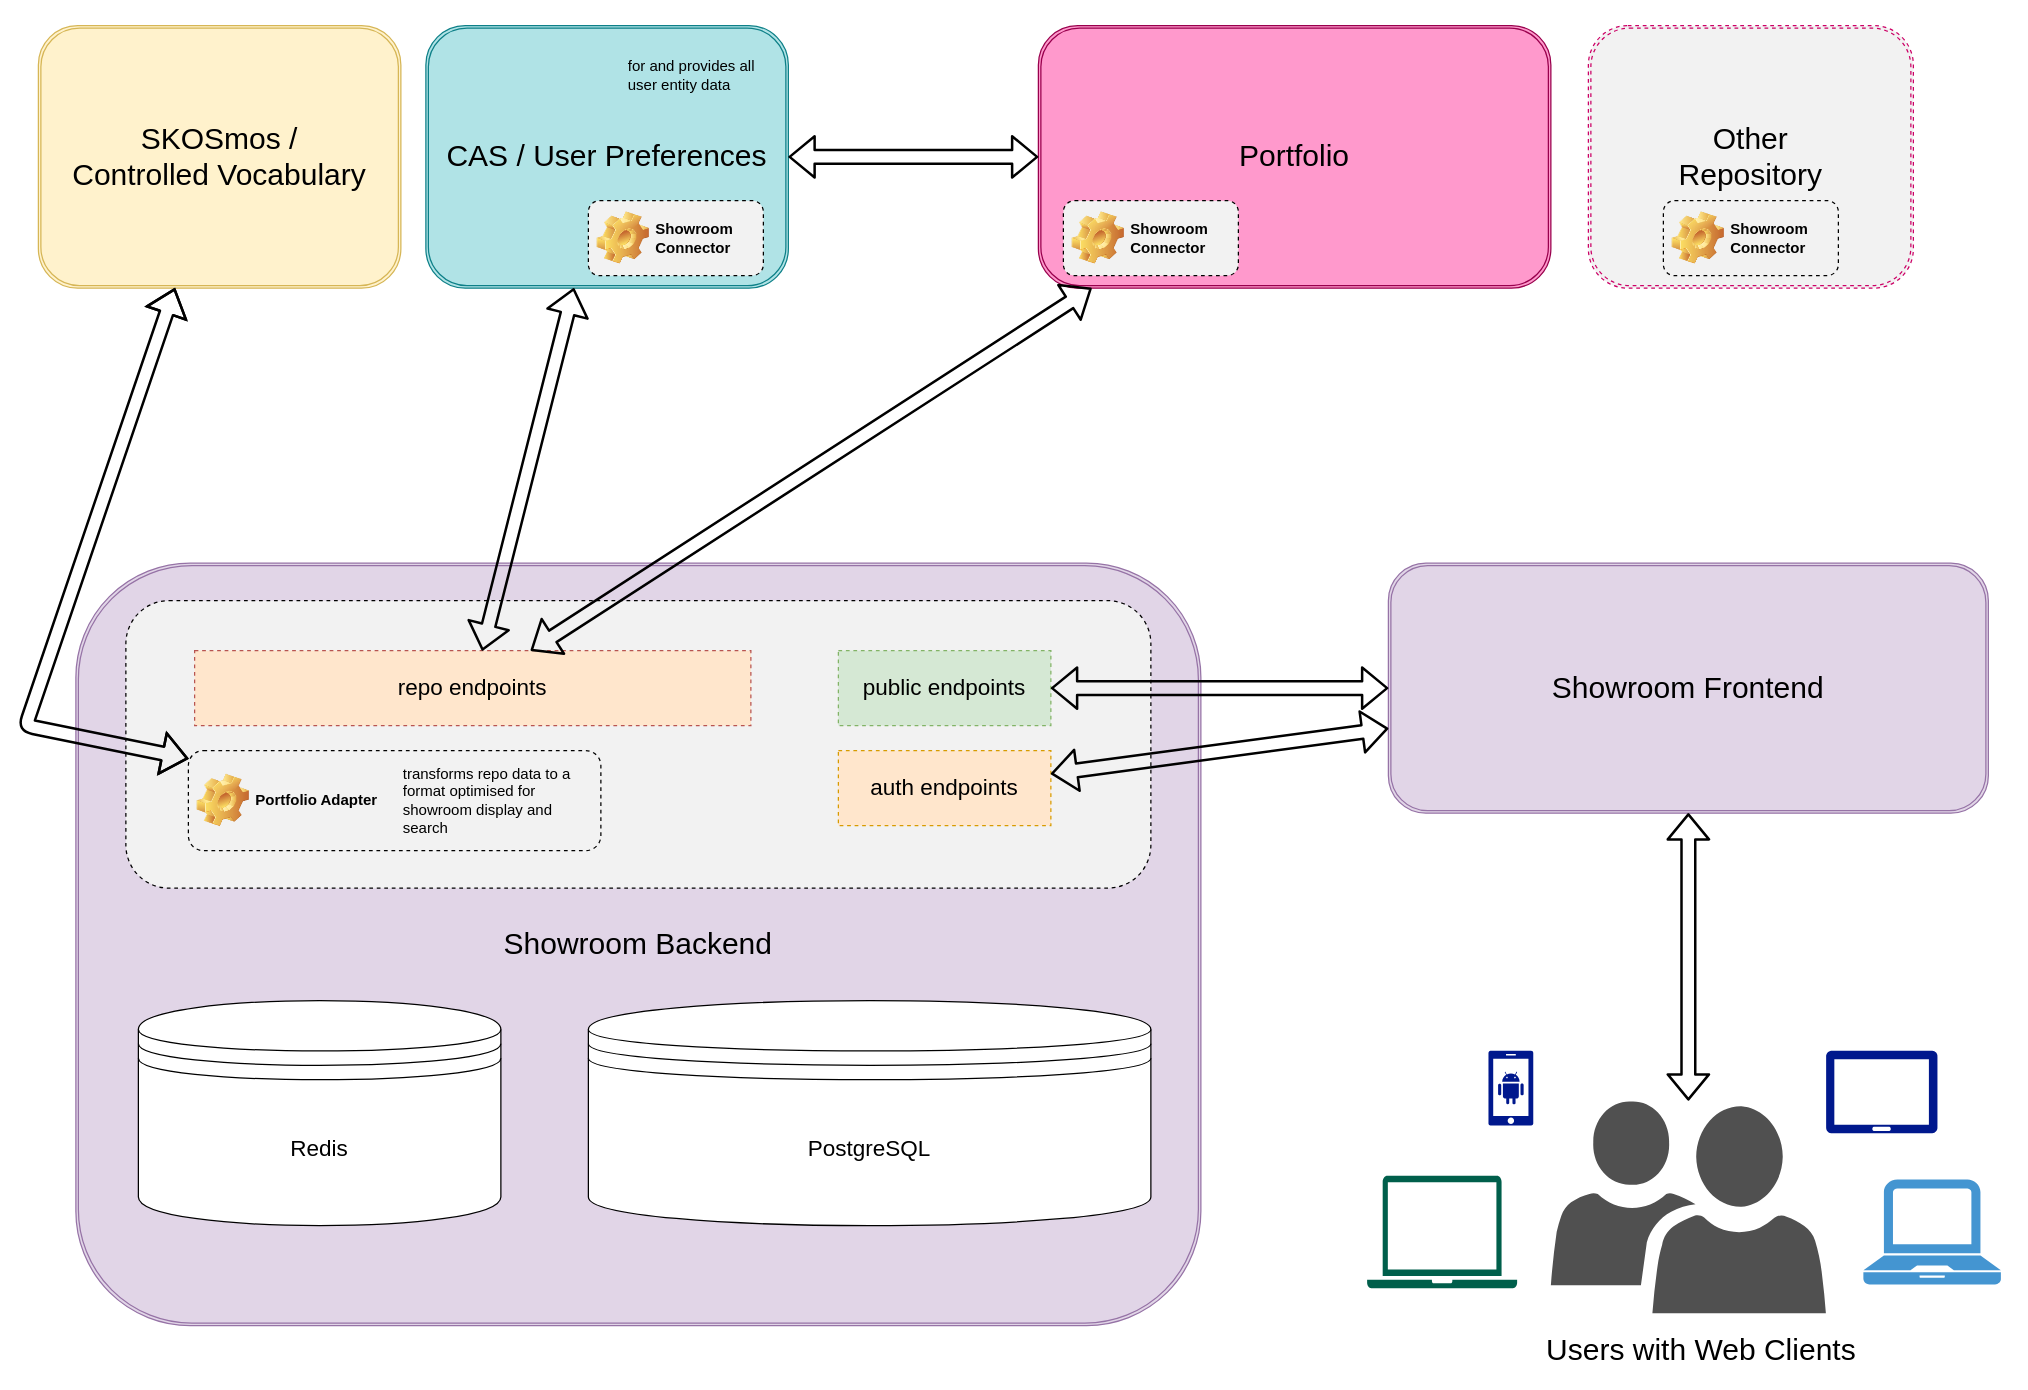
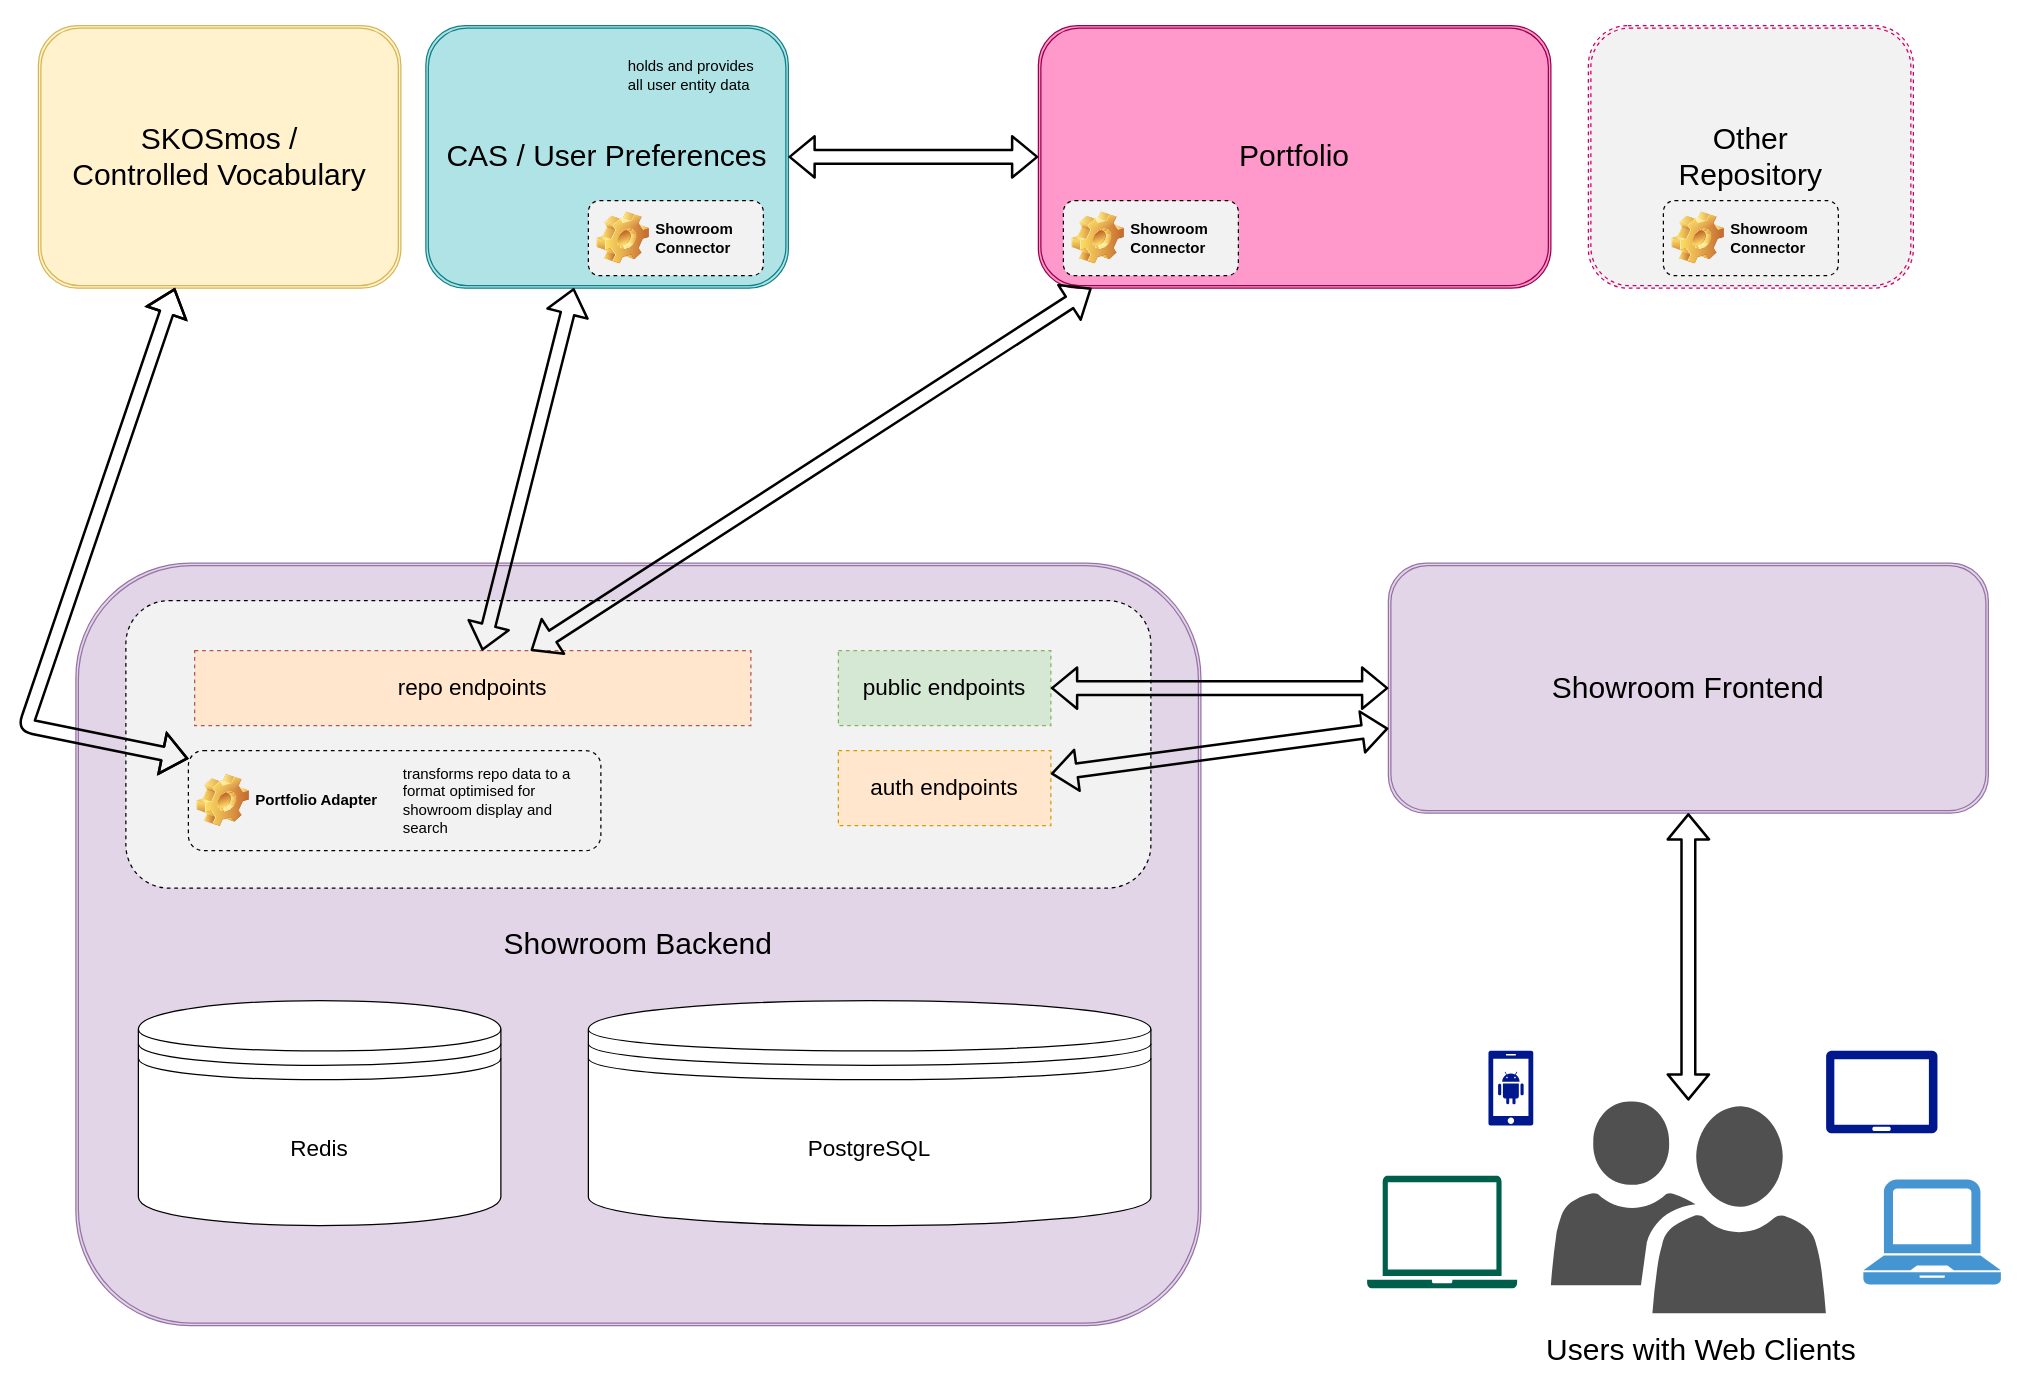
(699, 76) -> (699, 76)
